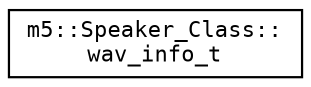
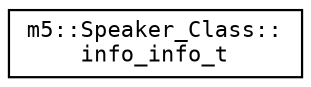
(156, 44) -> (156, 44)
